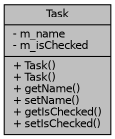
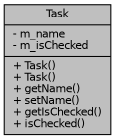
(57, 124) -> (49, 124)
